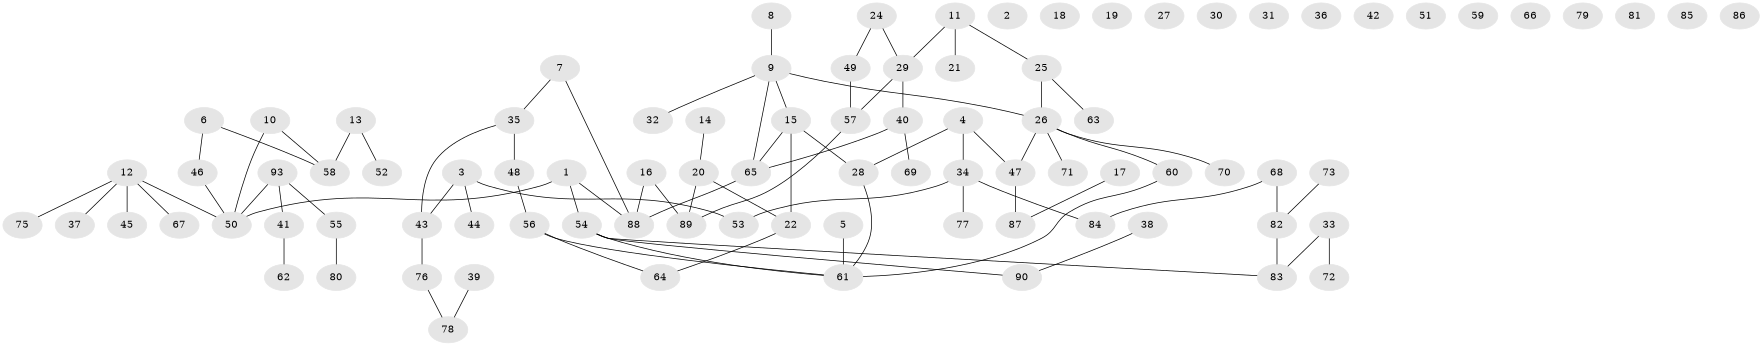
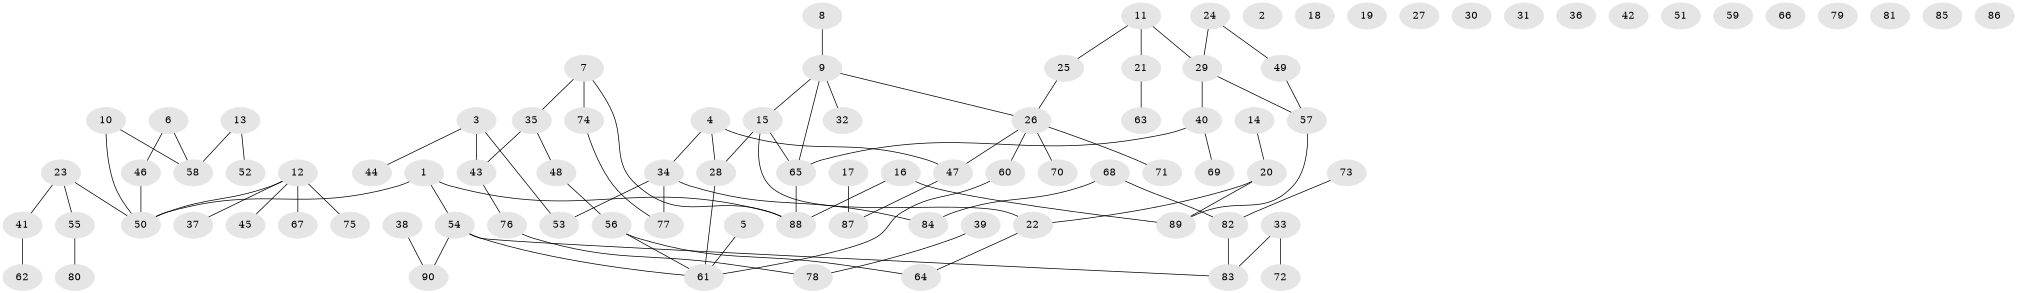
(1068, 94) -> (1141, 95)
none -> (584, 121)
(277, 173) -> (61, 173)
